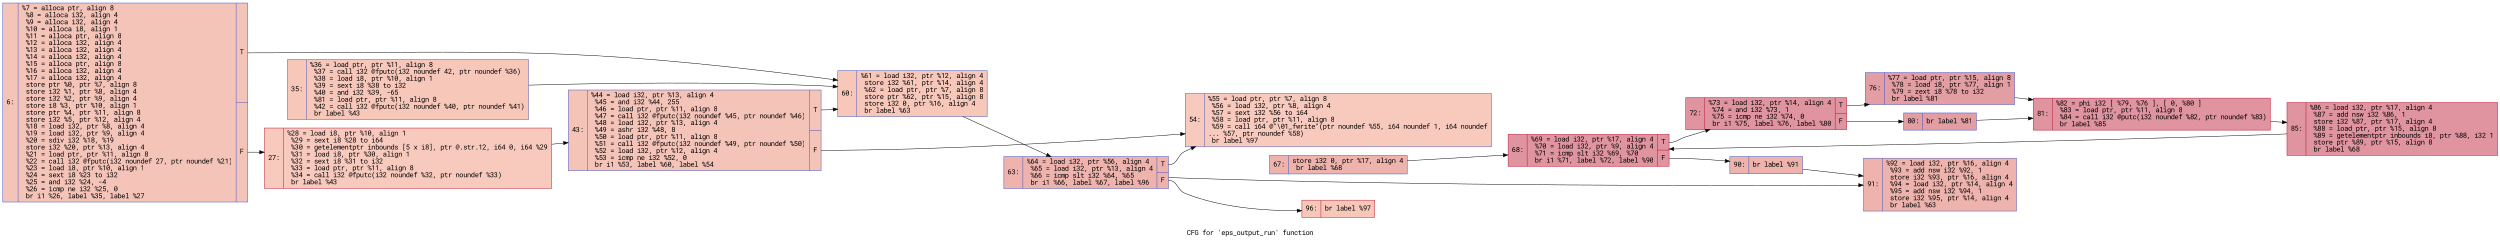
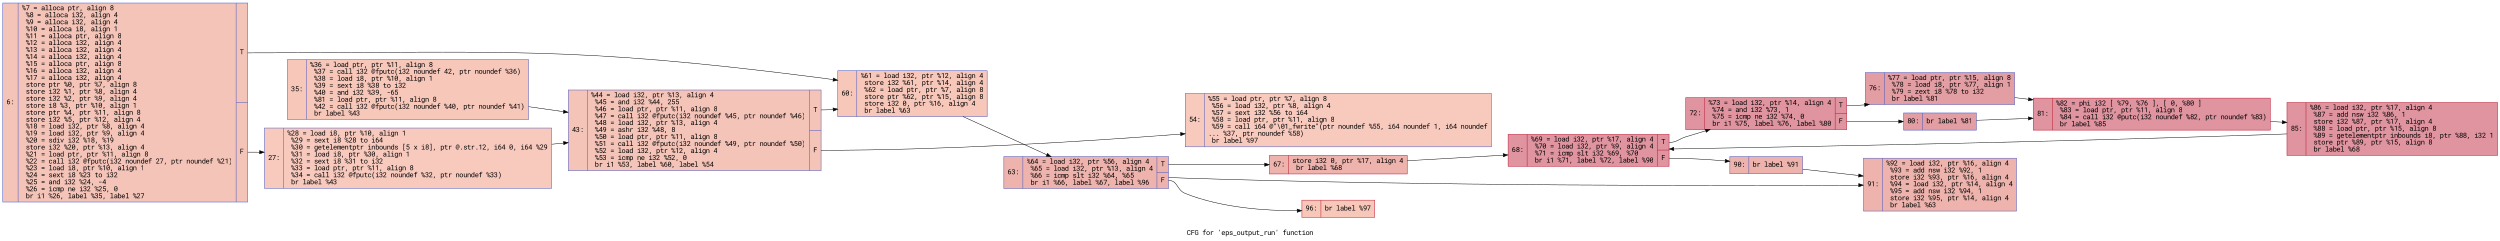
(681, 83) -> (546, 109)
(1256, 134) -> (1256, 134)
(1179, 156) -> (1217, 165)
(408, 158) -> (408, 158)
(1338, 165) -> (1338, 165)
